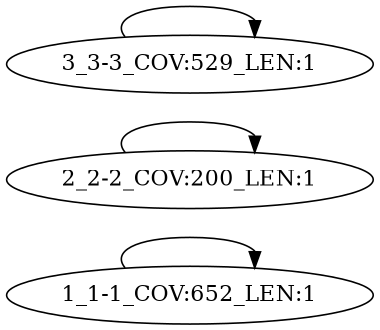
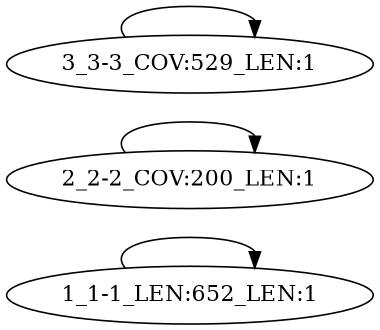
(190, 295) -> (190, 295)
